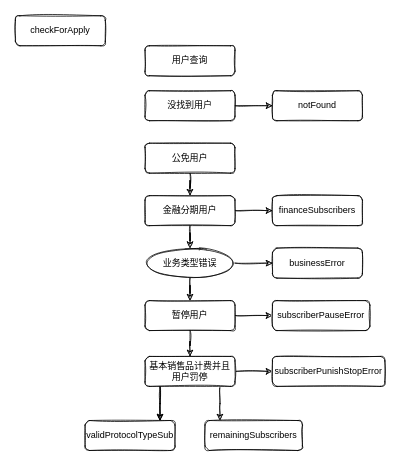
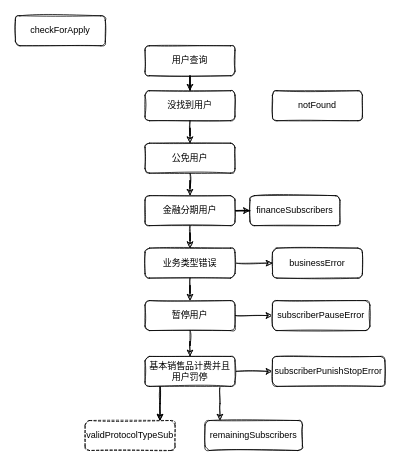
none -> (190, 84)
(253, 105) -> none
none -> (190, 133)
(318, 210) -> (295, 210)
(190, 263) -> (190, 263)
(130, 435) -> (130, 435)
